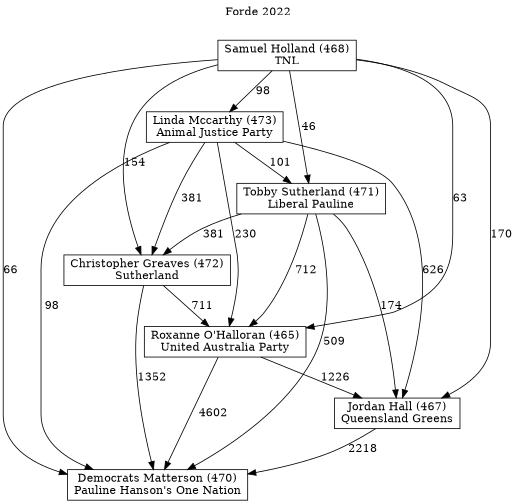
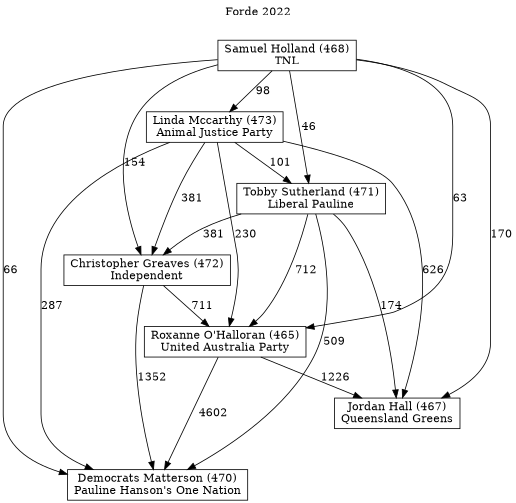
(147, 270) -> (147, 270)
(52, 306) -> (52, 306)
(318, 457) -> none
